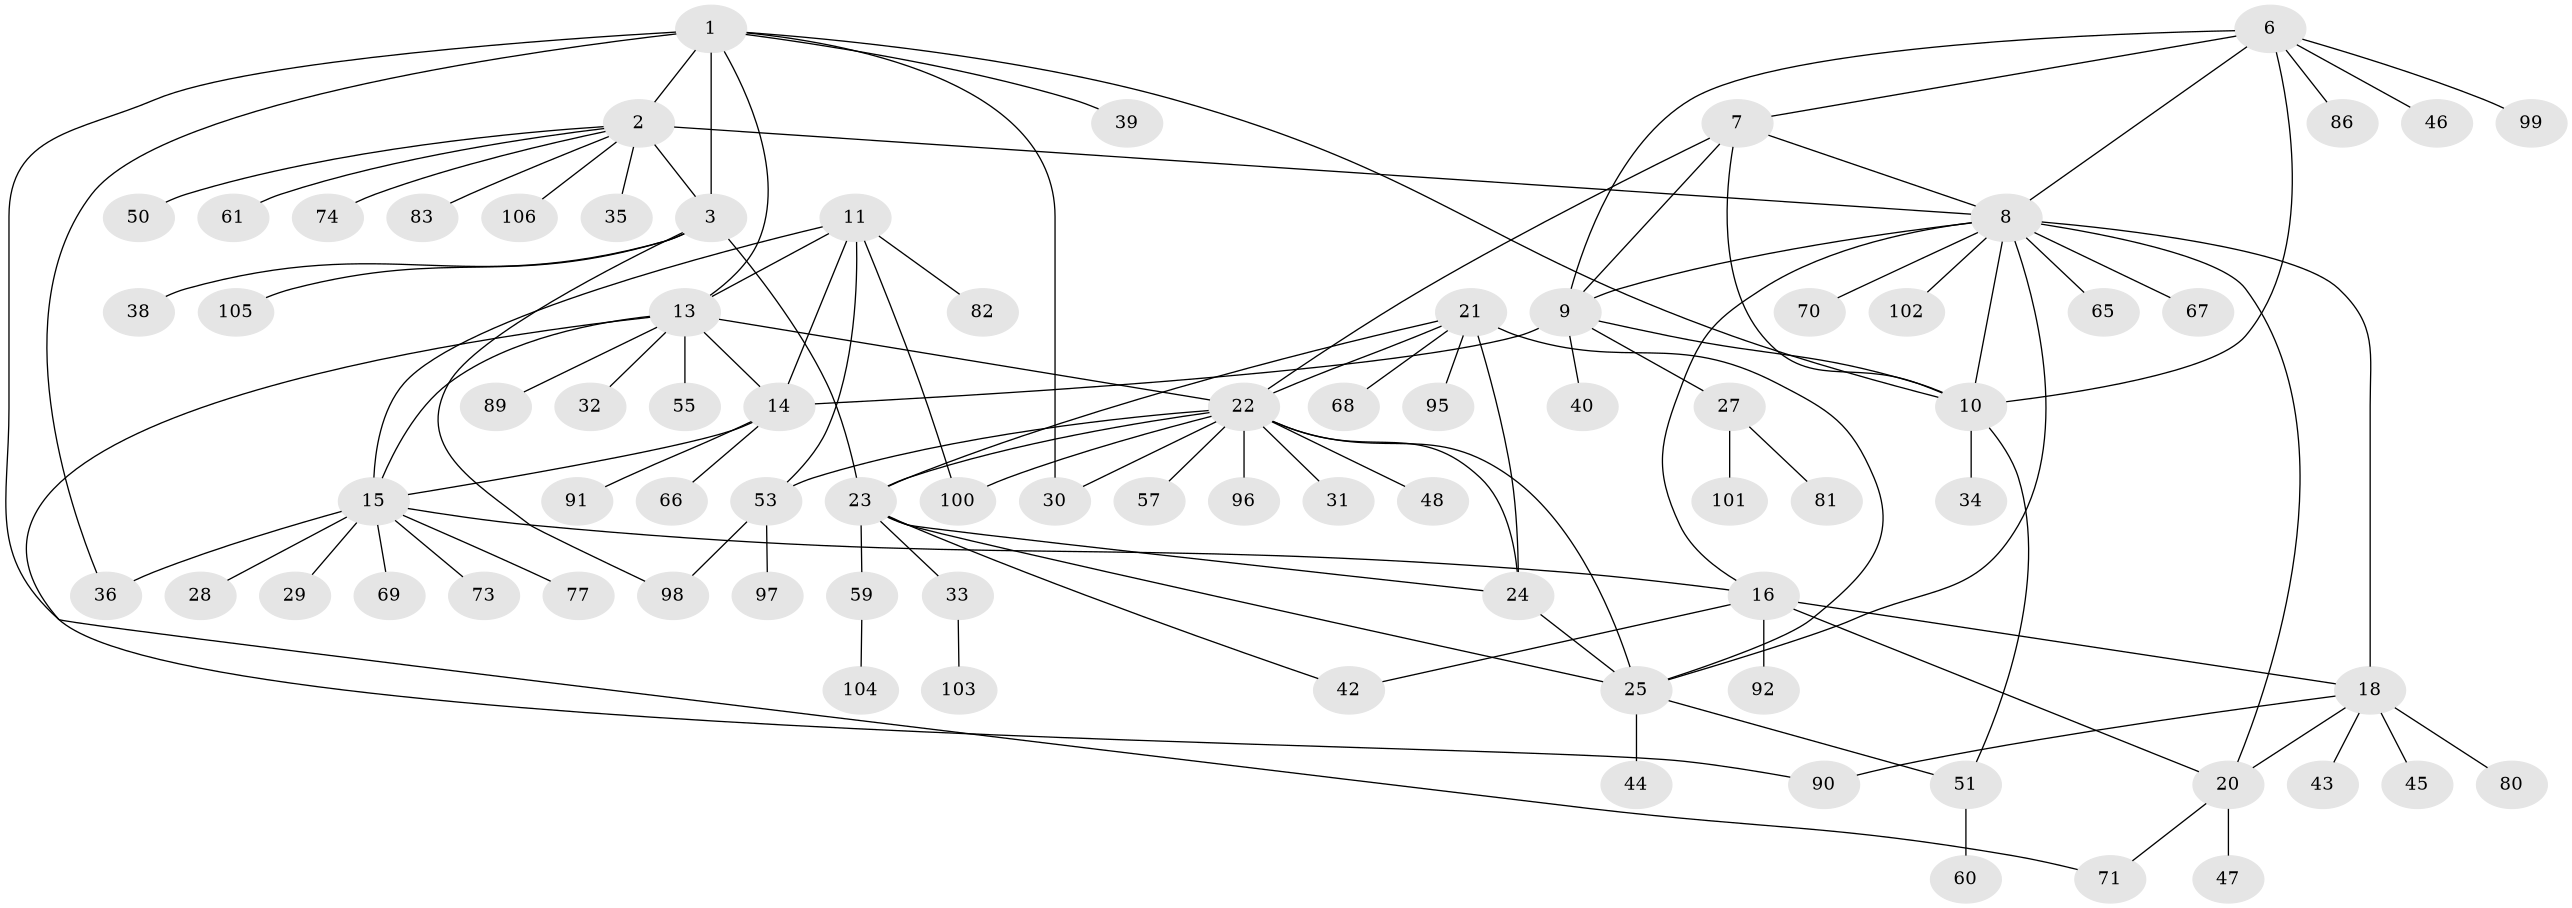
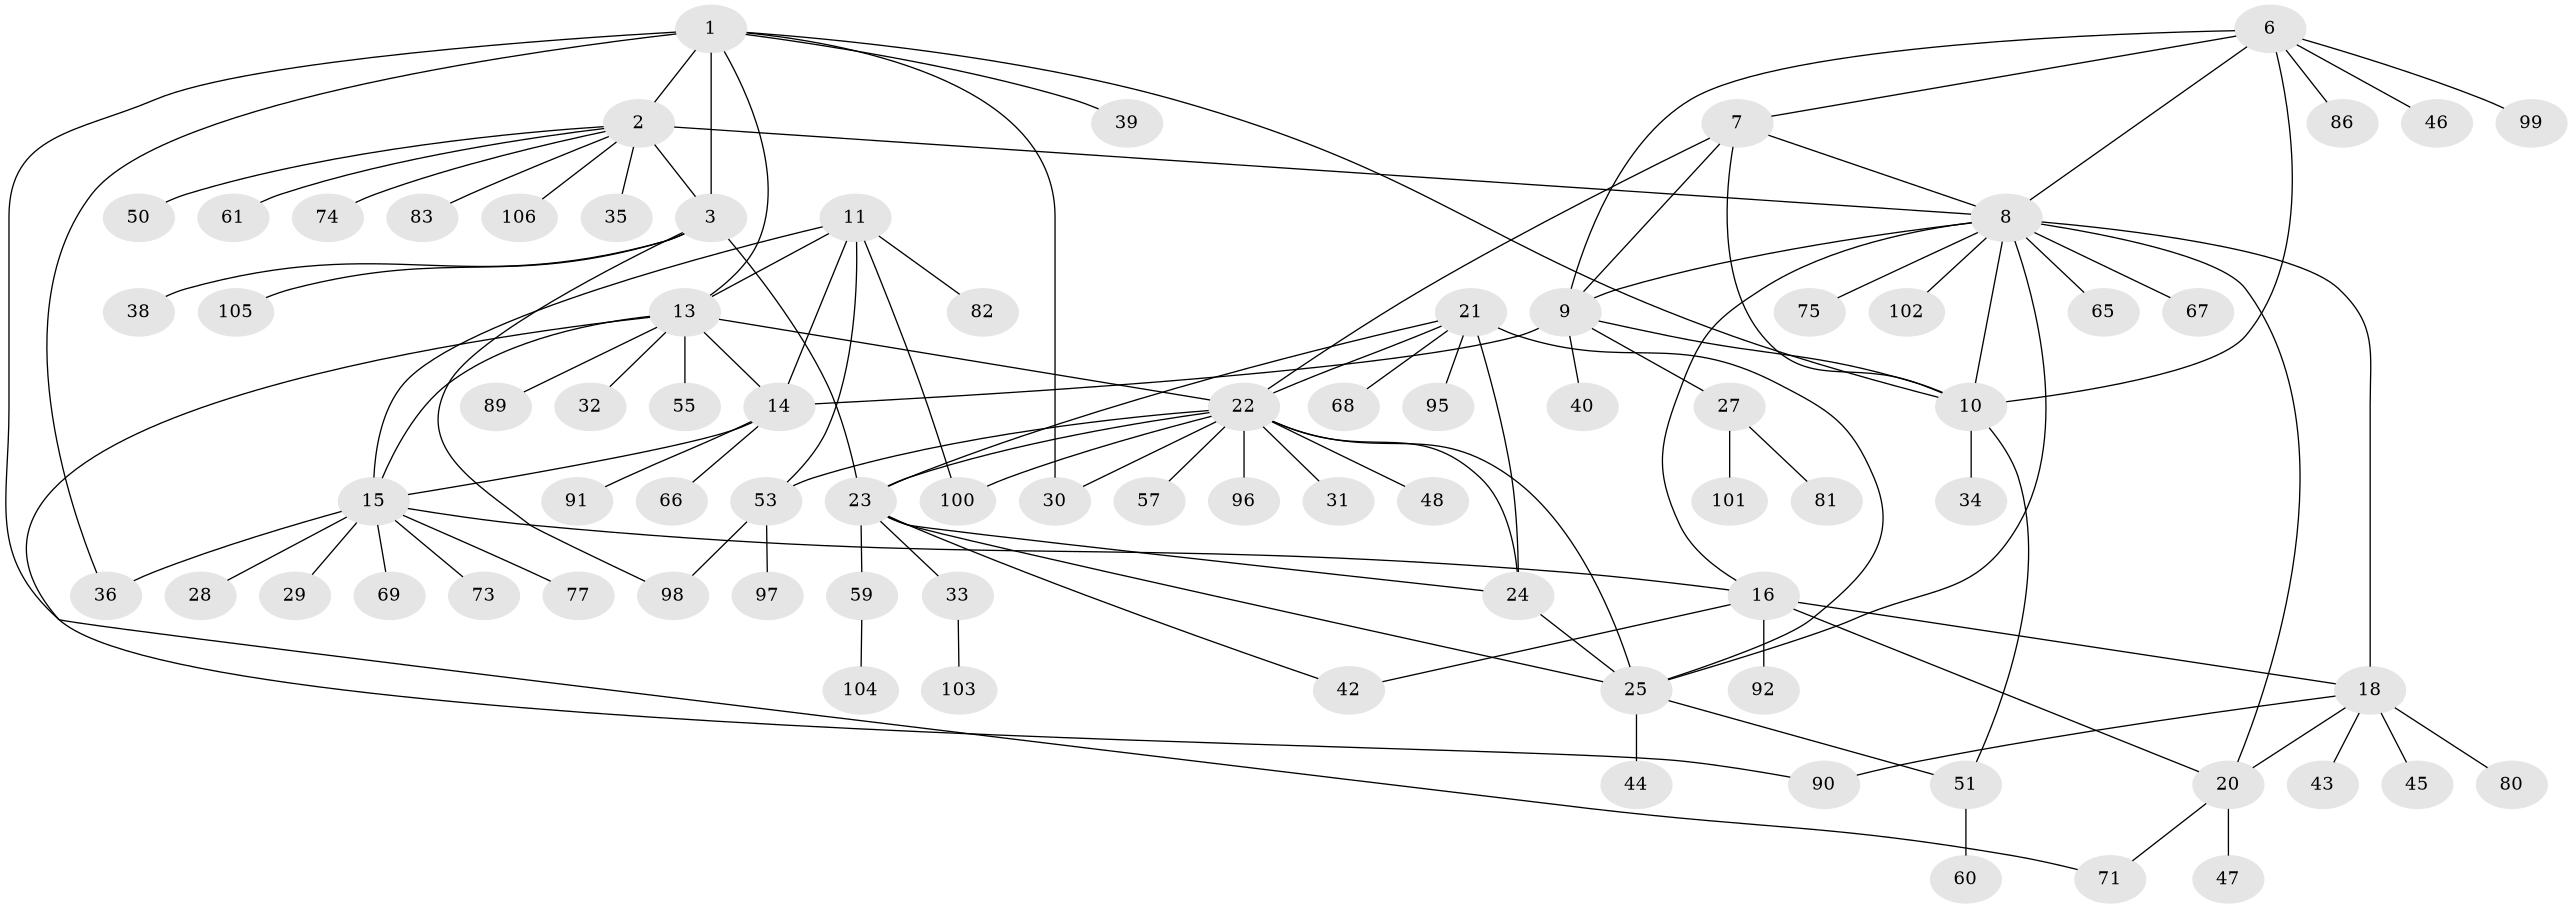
(1810, 312) -> (1810, 312)
